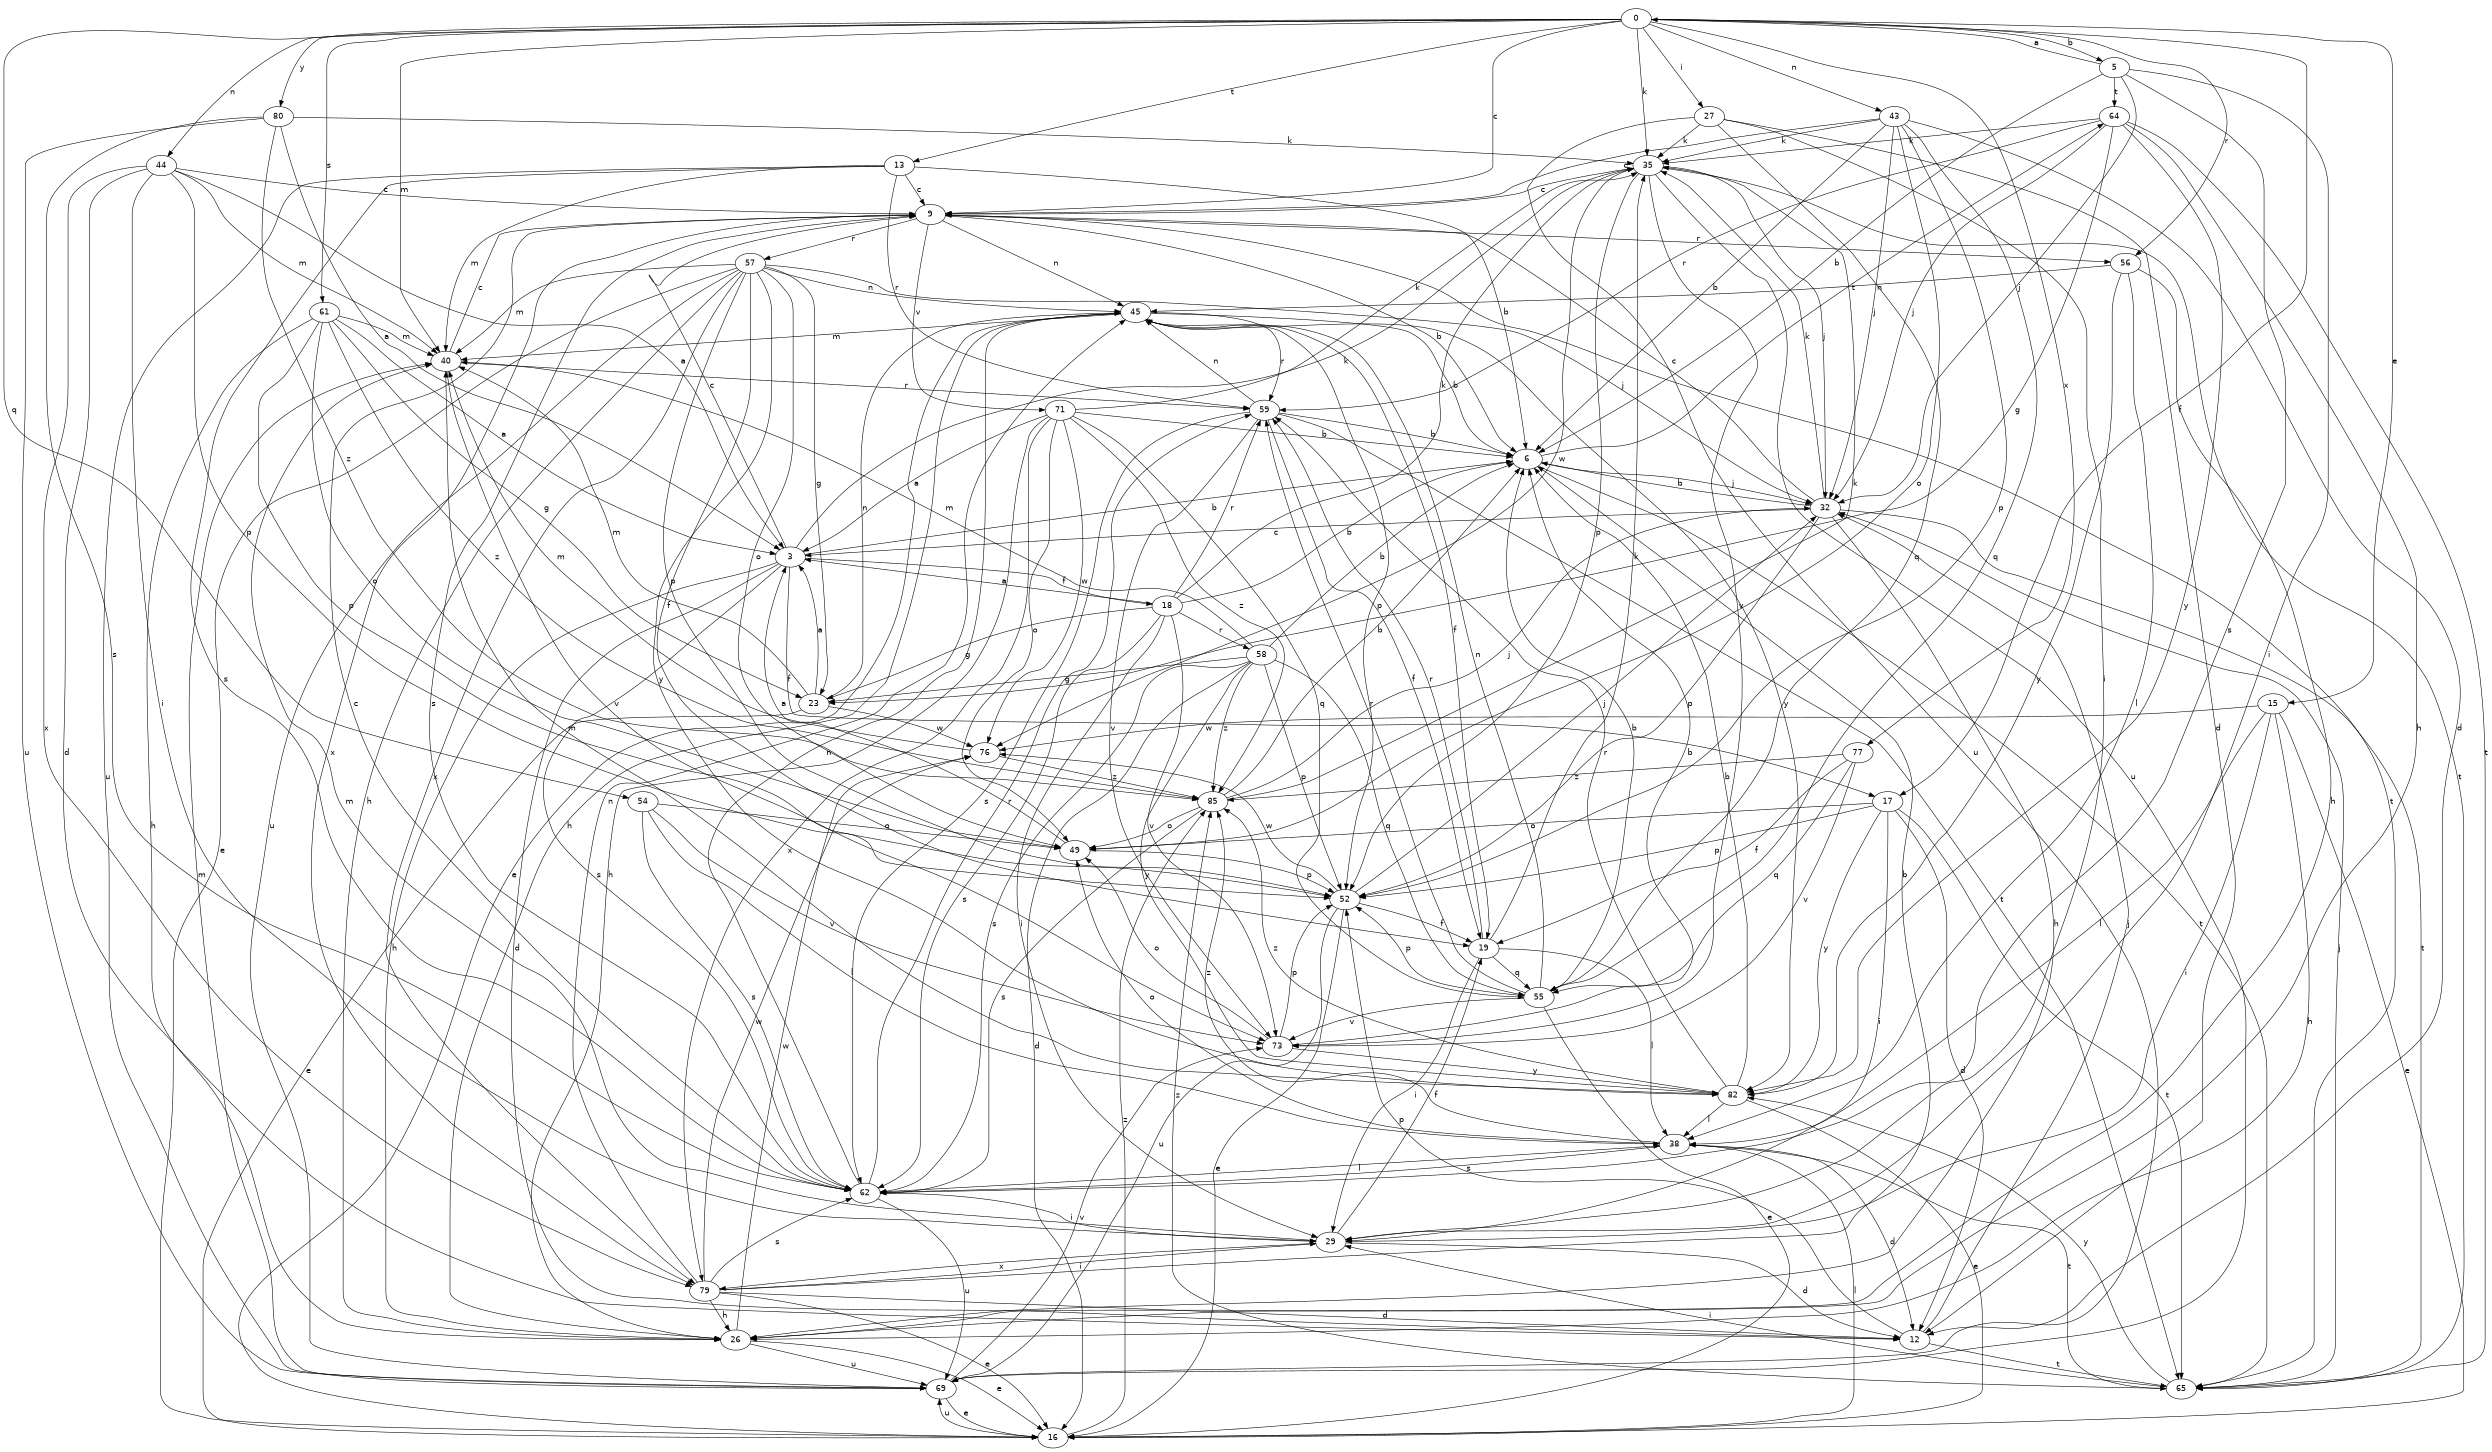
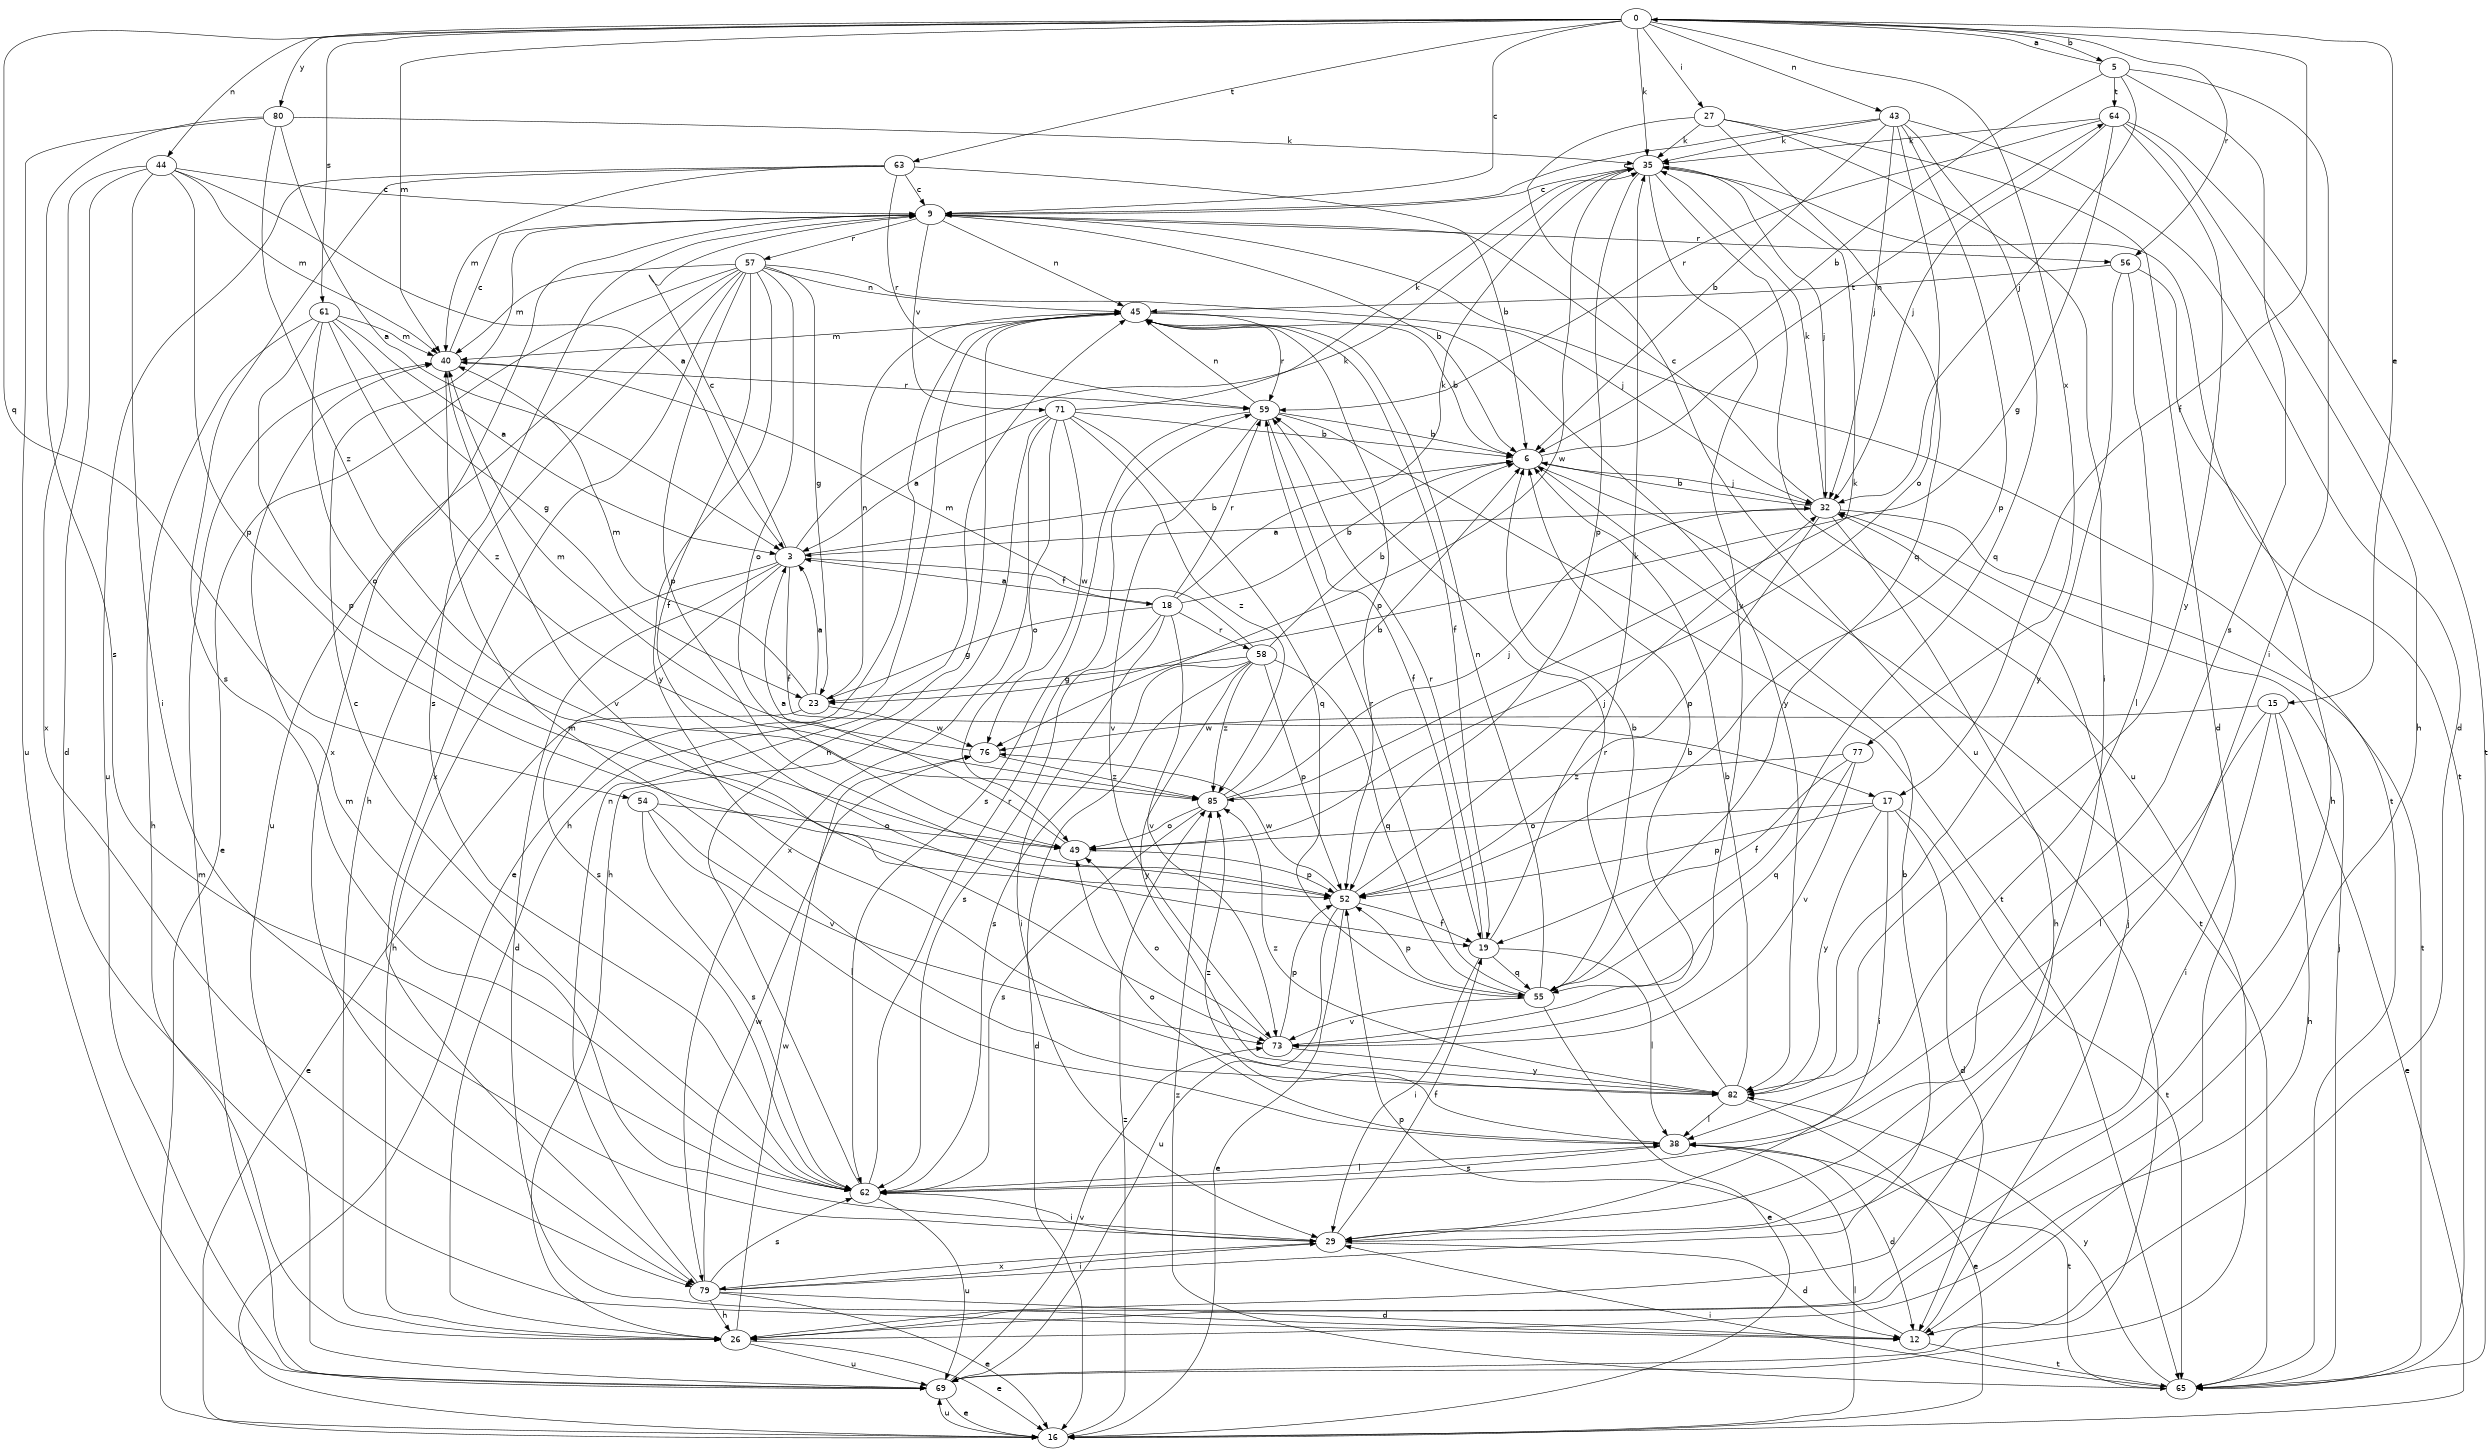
(899, 166) -> (899, 166)
(1276, 533) -> (1276, 533)
